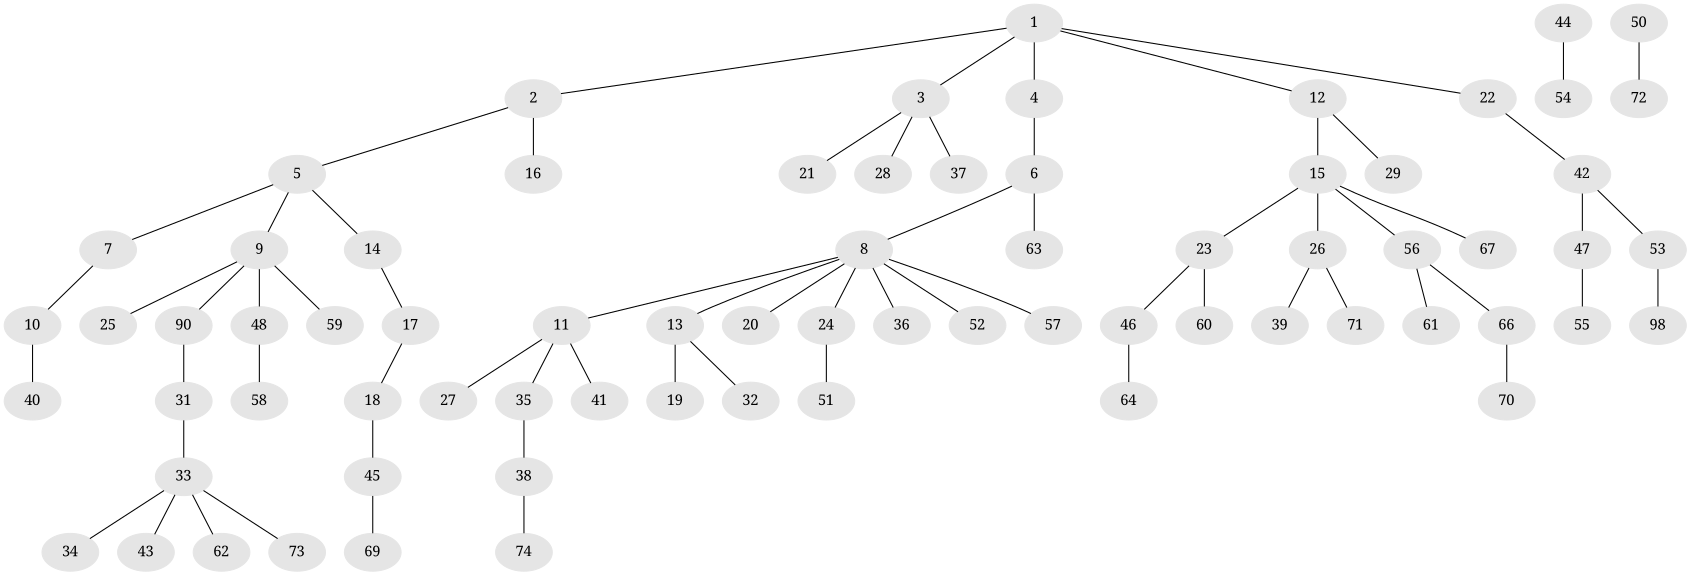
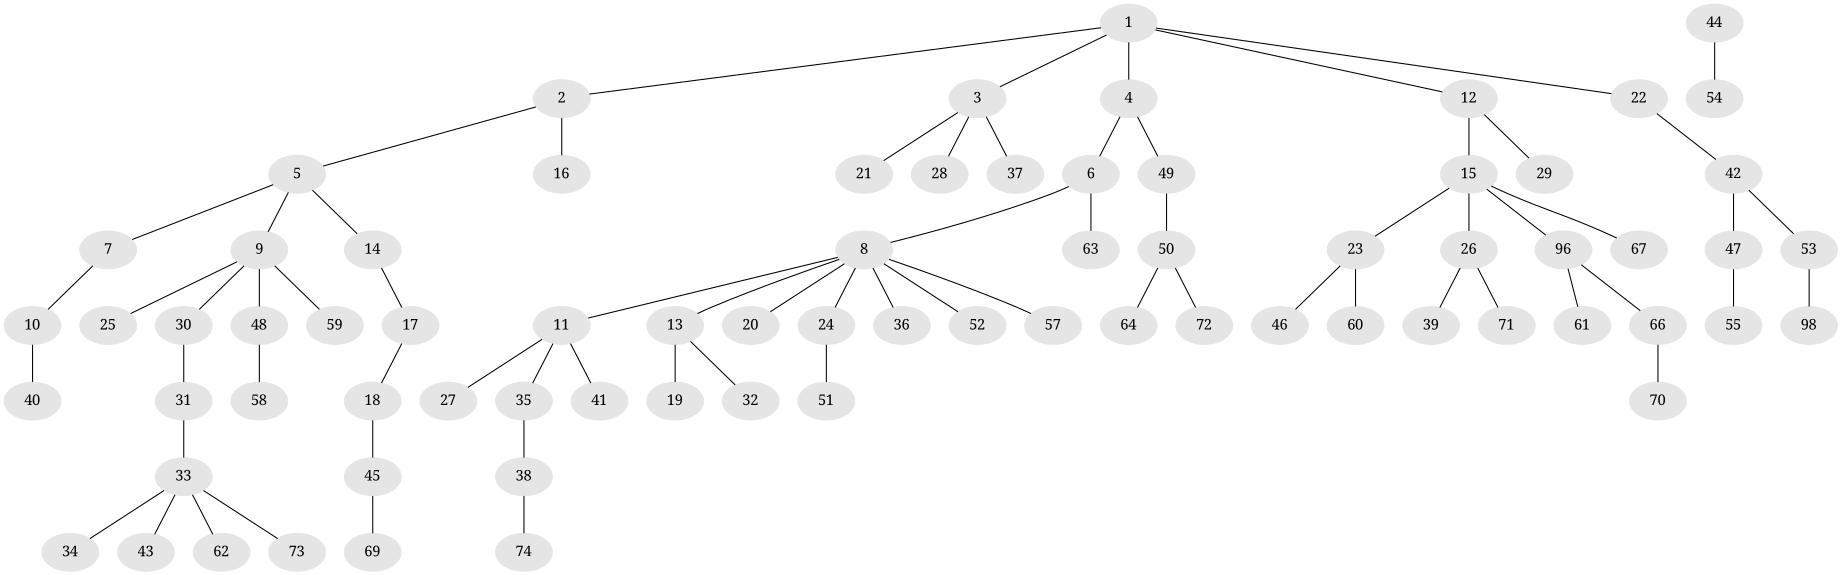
none -> (1167, 174)
(1412, 250) -> (1563, 250)
(184, 325) -> (184, 325)
(1129, 363) -> (1148, 288)
